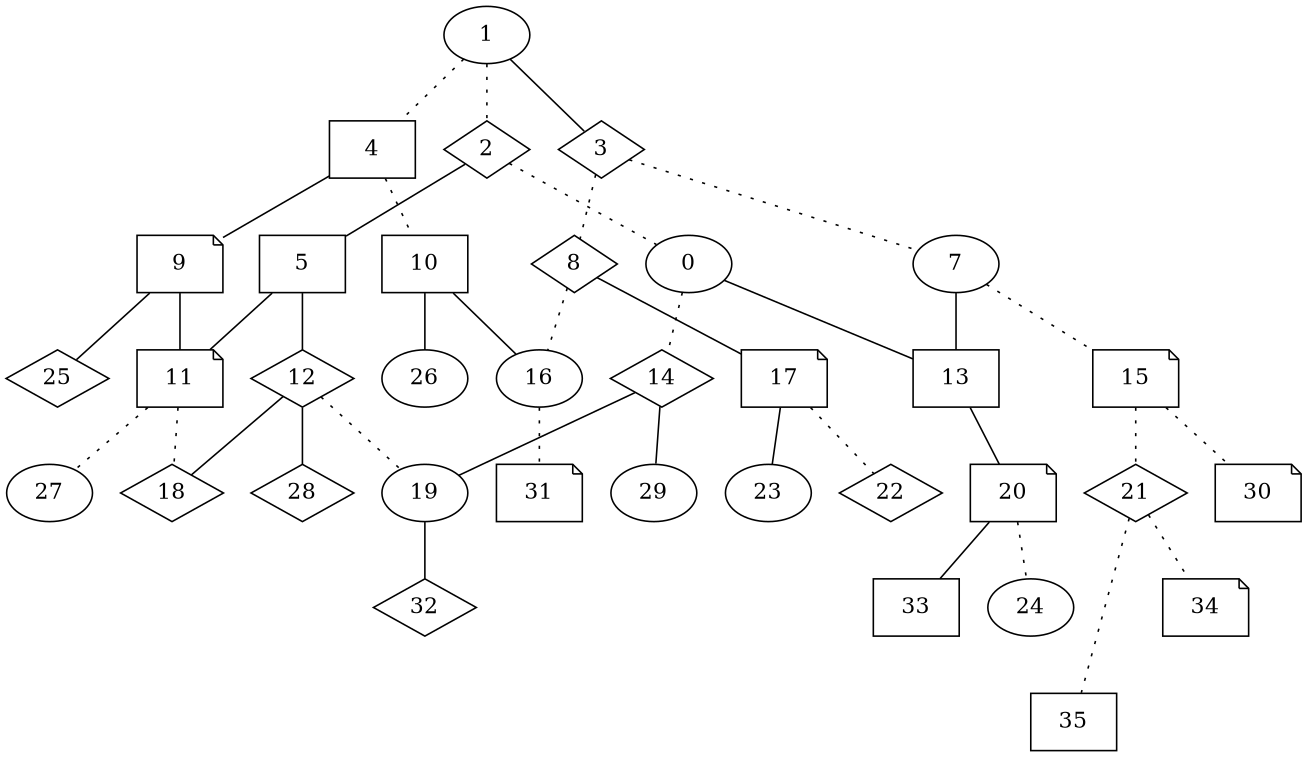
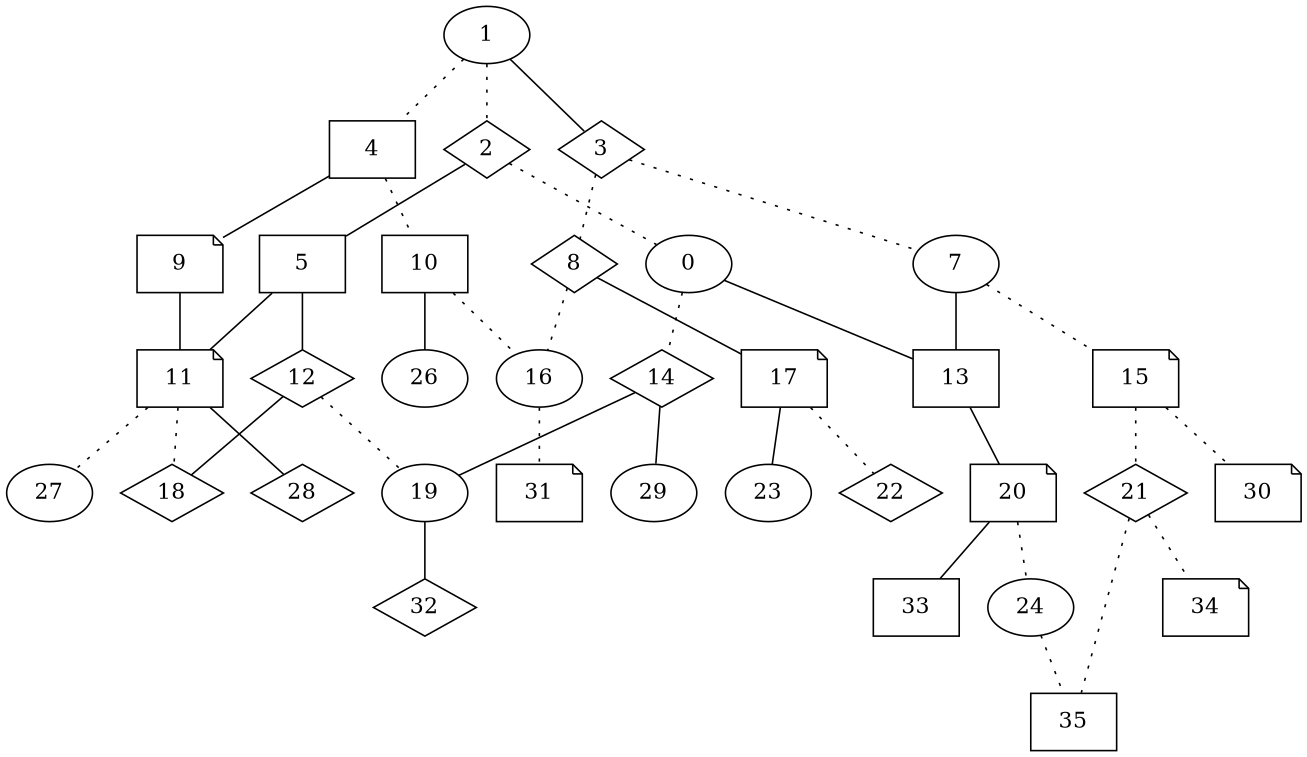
(485, 324) -> (485, 324)
(58, 378) -> none
(302, 436) -> (247, 441)
none -> (1052, 664)
